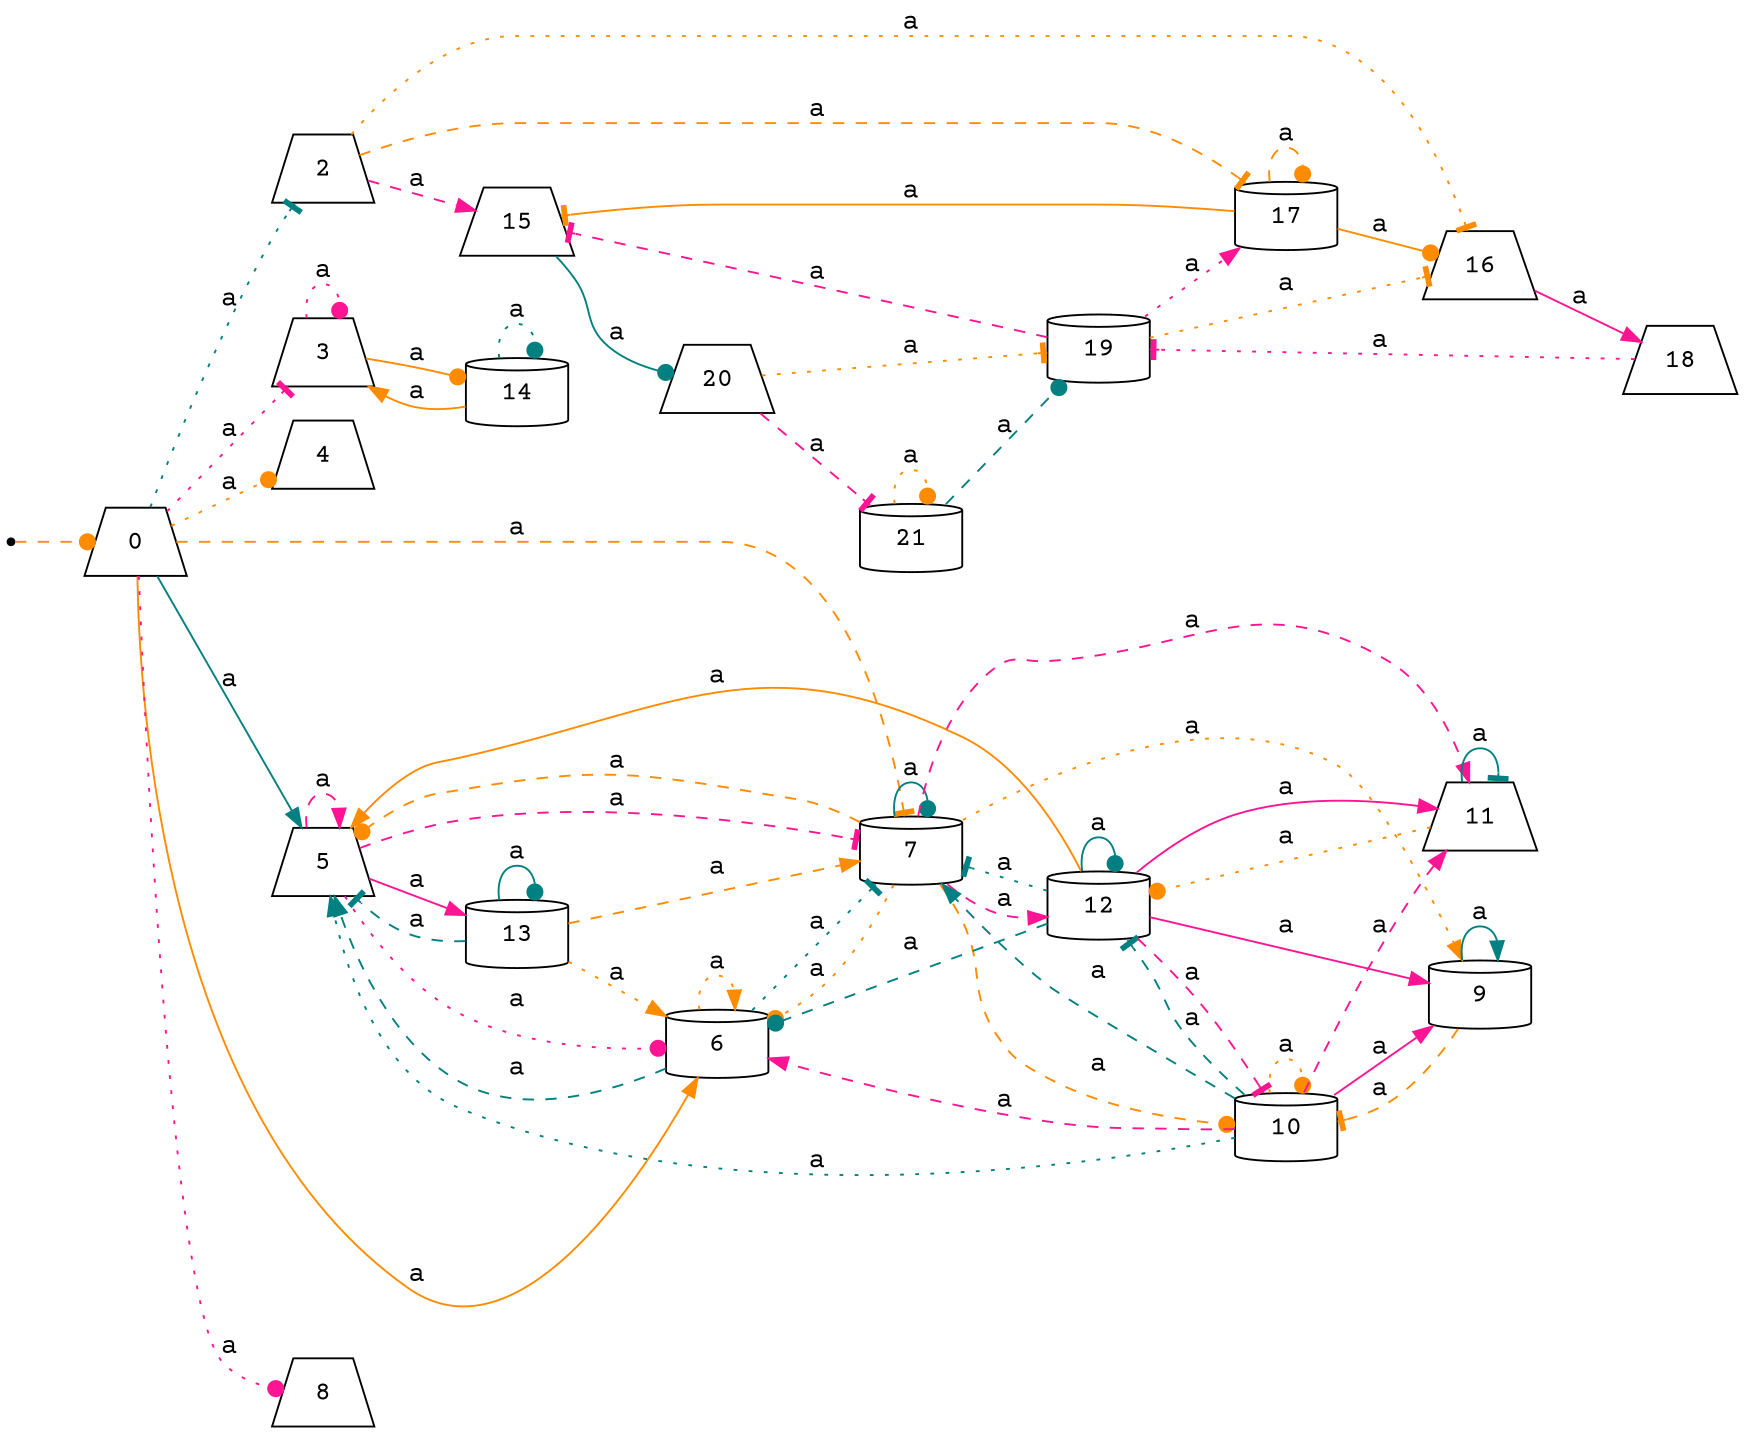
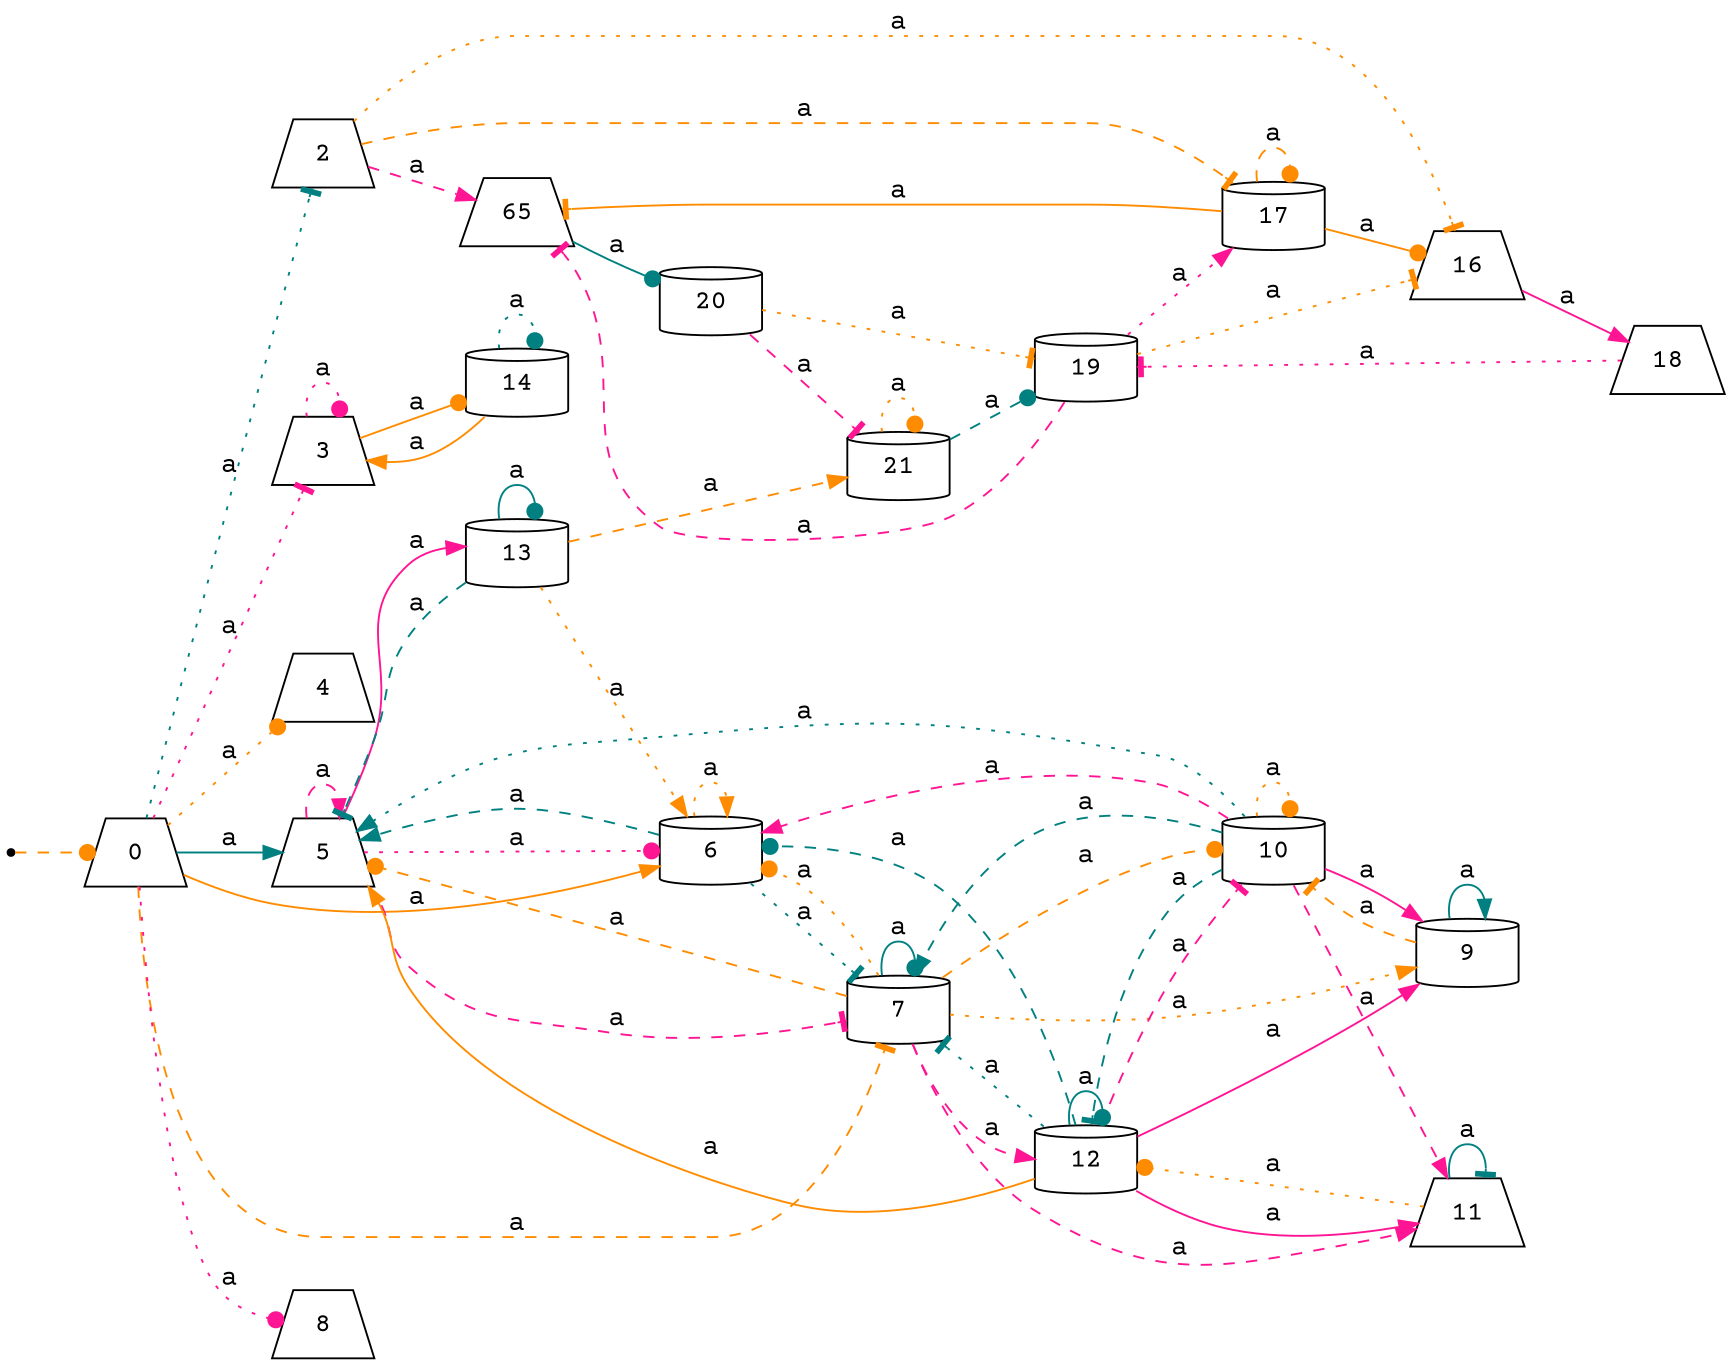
(517, 222) -> (517, 212)
(717, 379) -> (711, 301)
(705, 894) -> (699, 512)
